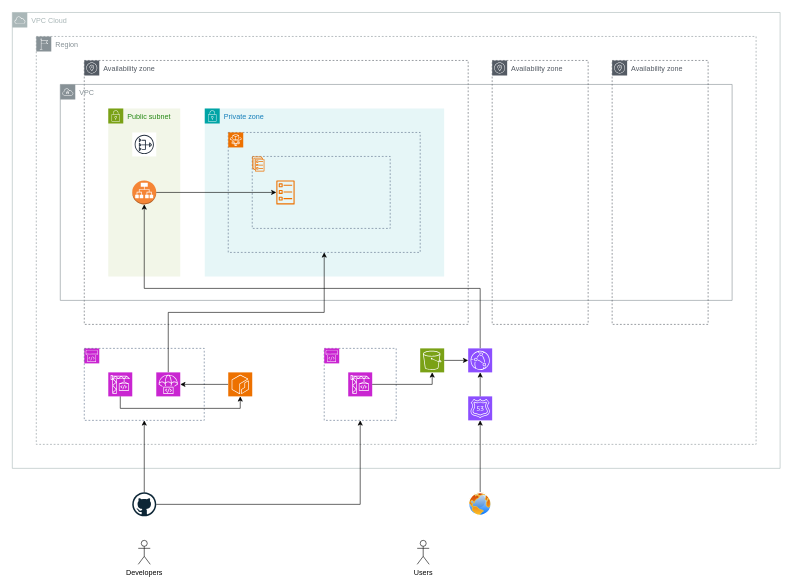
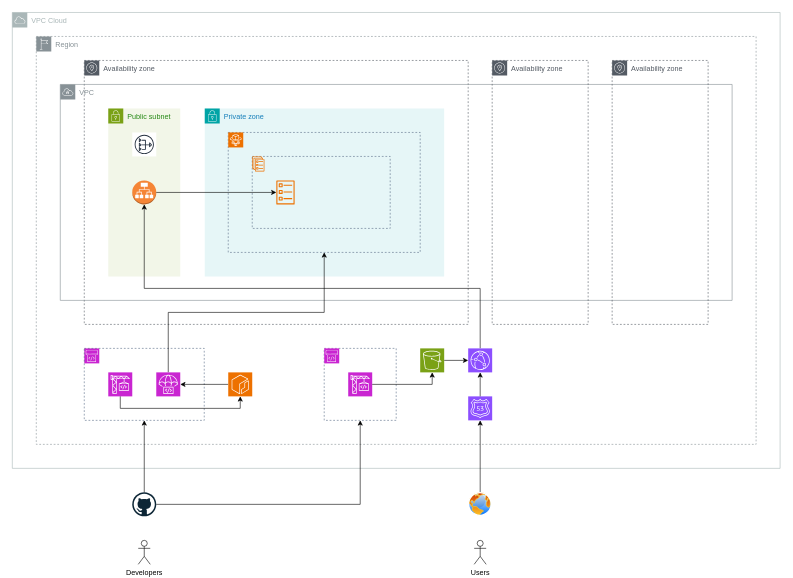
(423, 552) -> (480, 552)
